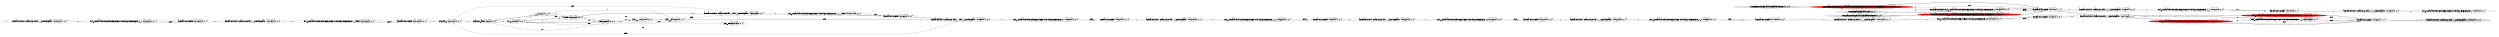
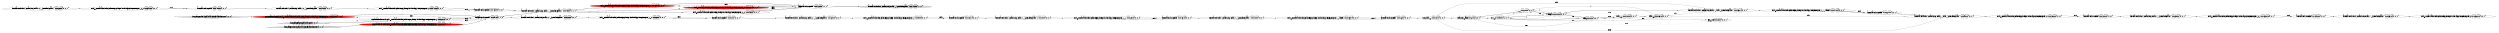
none -> (964, 18)
(1538, 20) -> none
